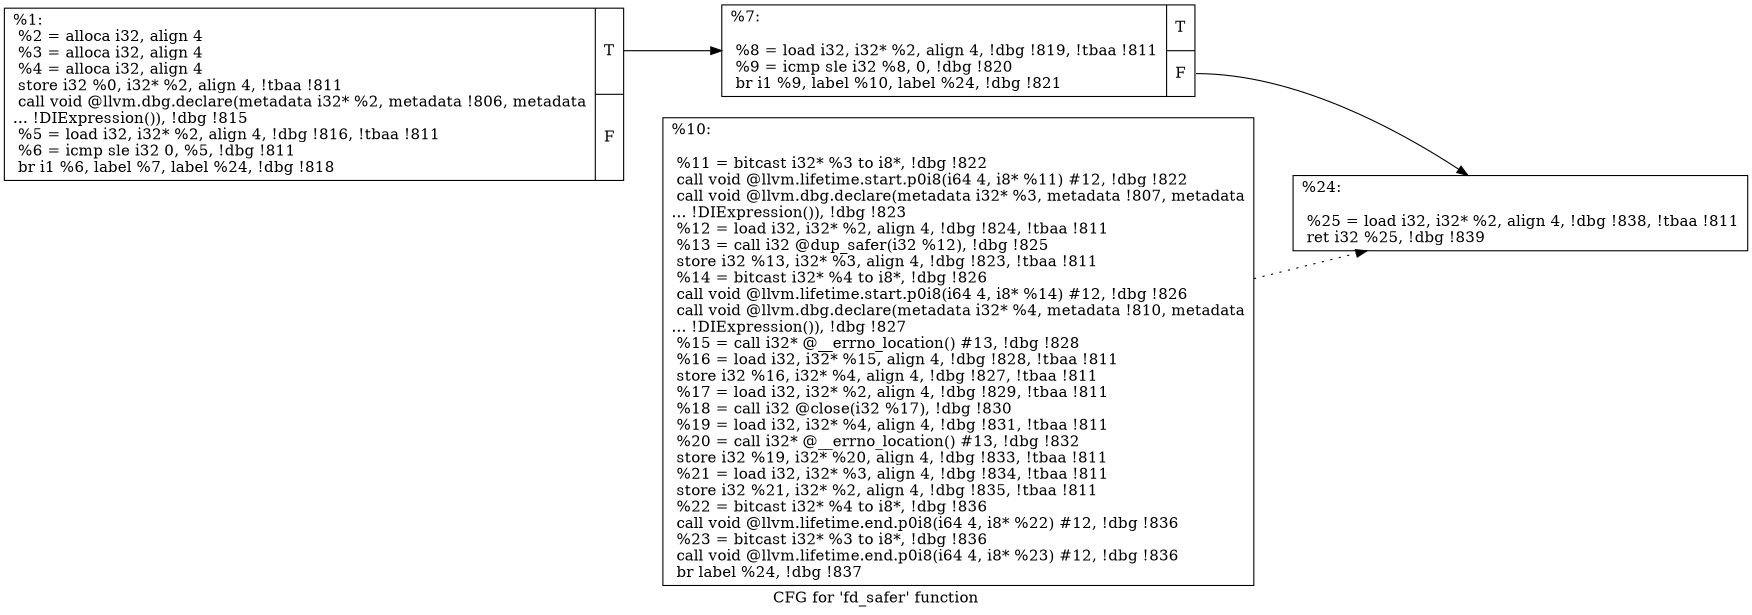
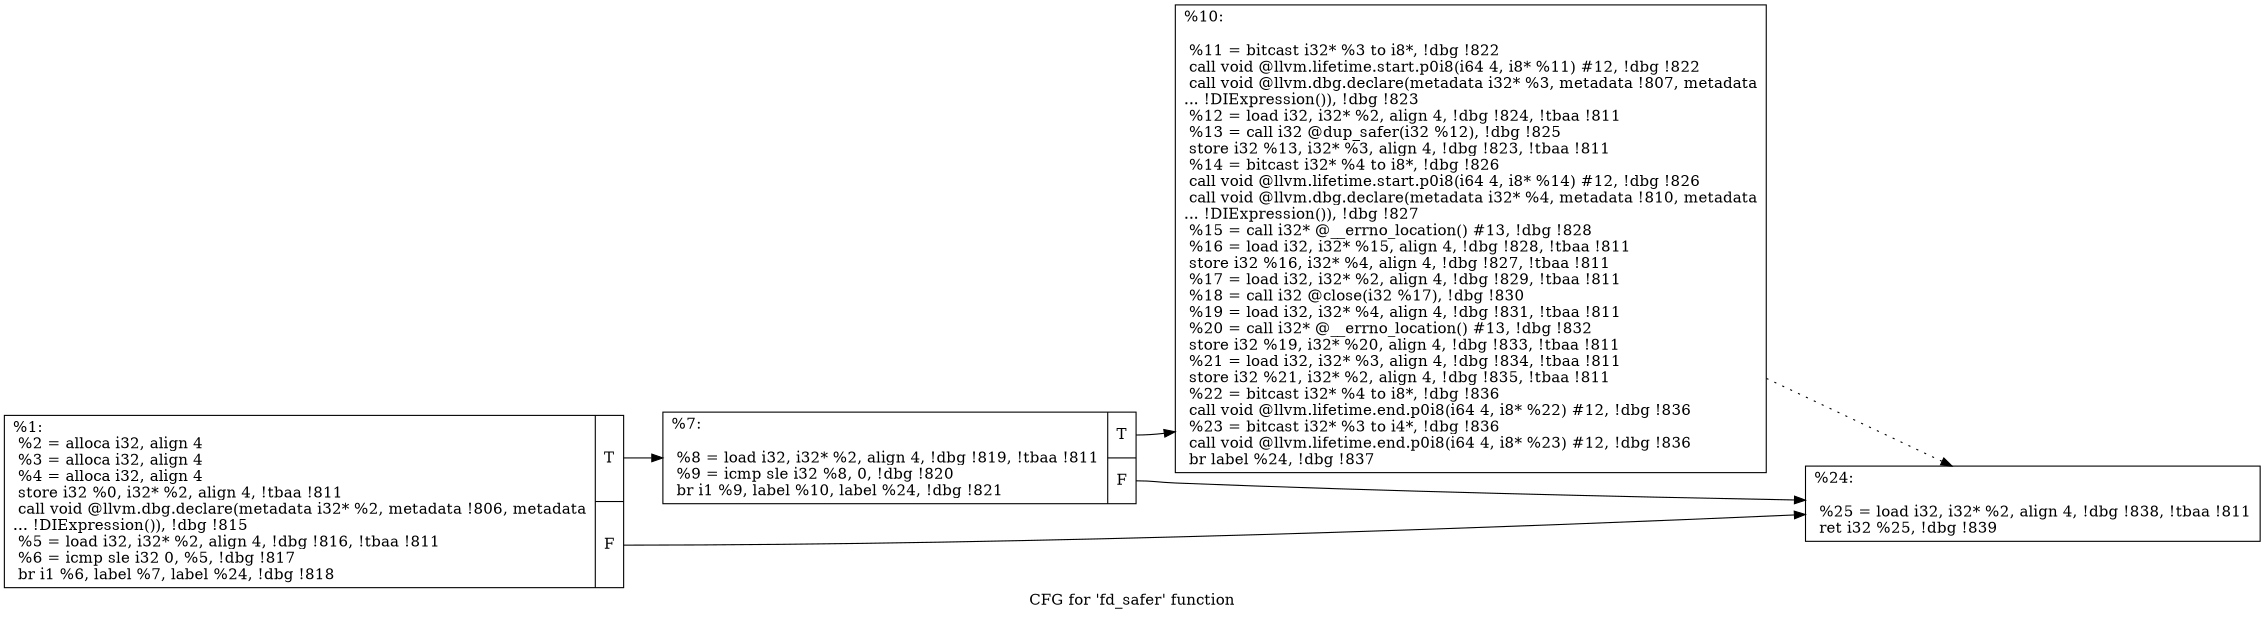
(154, 151) -> (154, 558)
none -> (1150, 435)
none -> (1209, 536)
(830, 540) -> (1342, 427)
